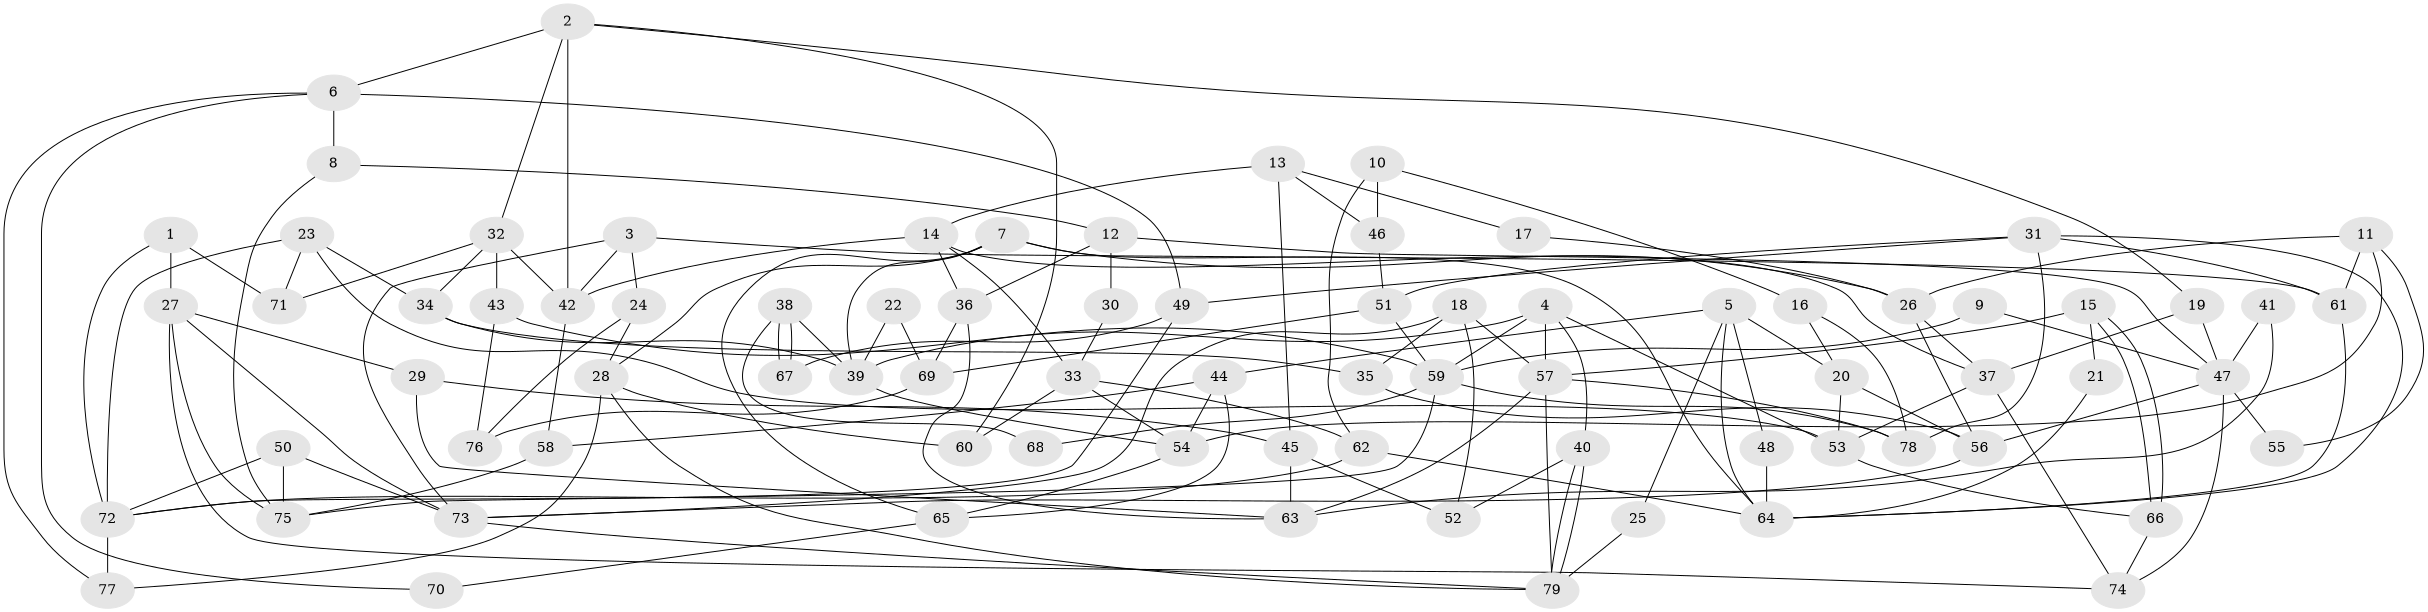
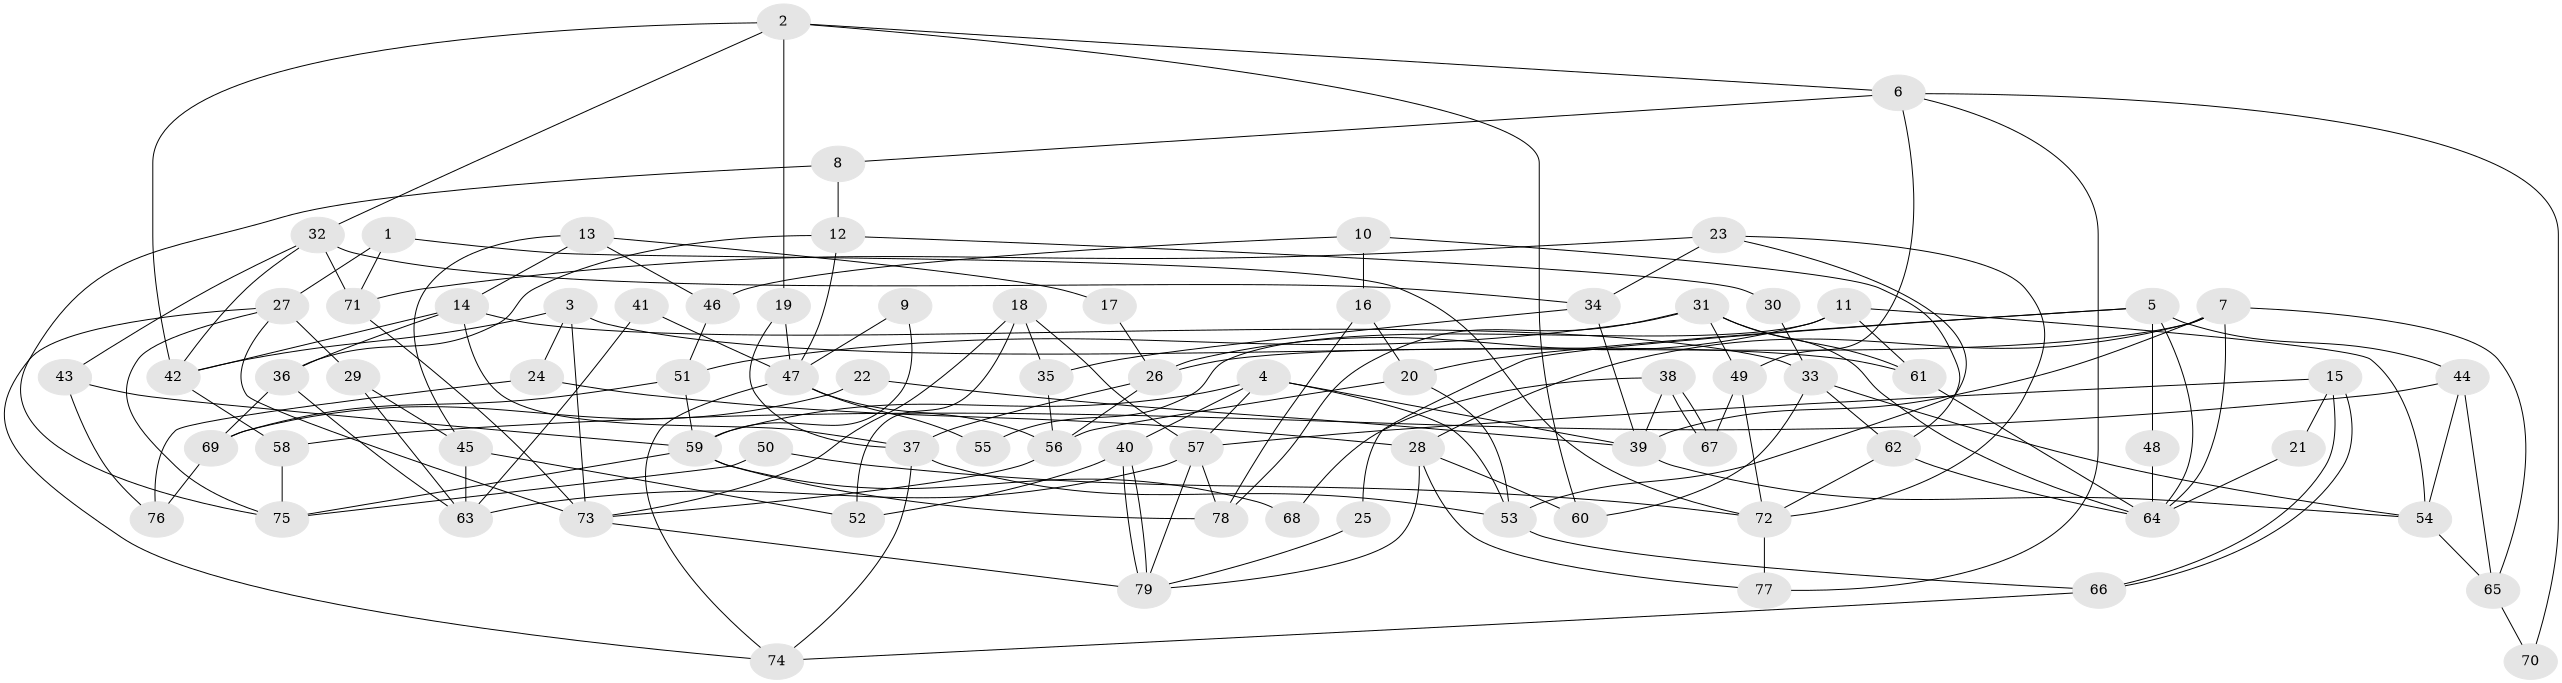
(372, 485) -> (486, 416)
